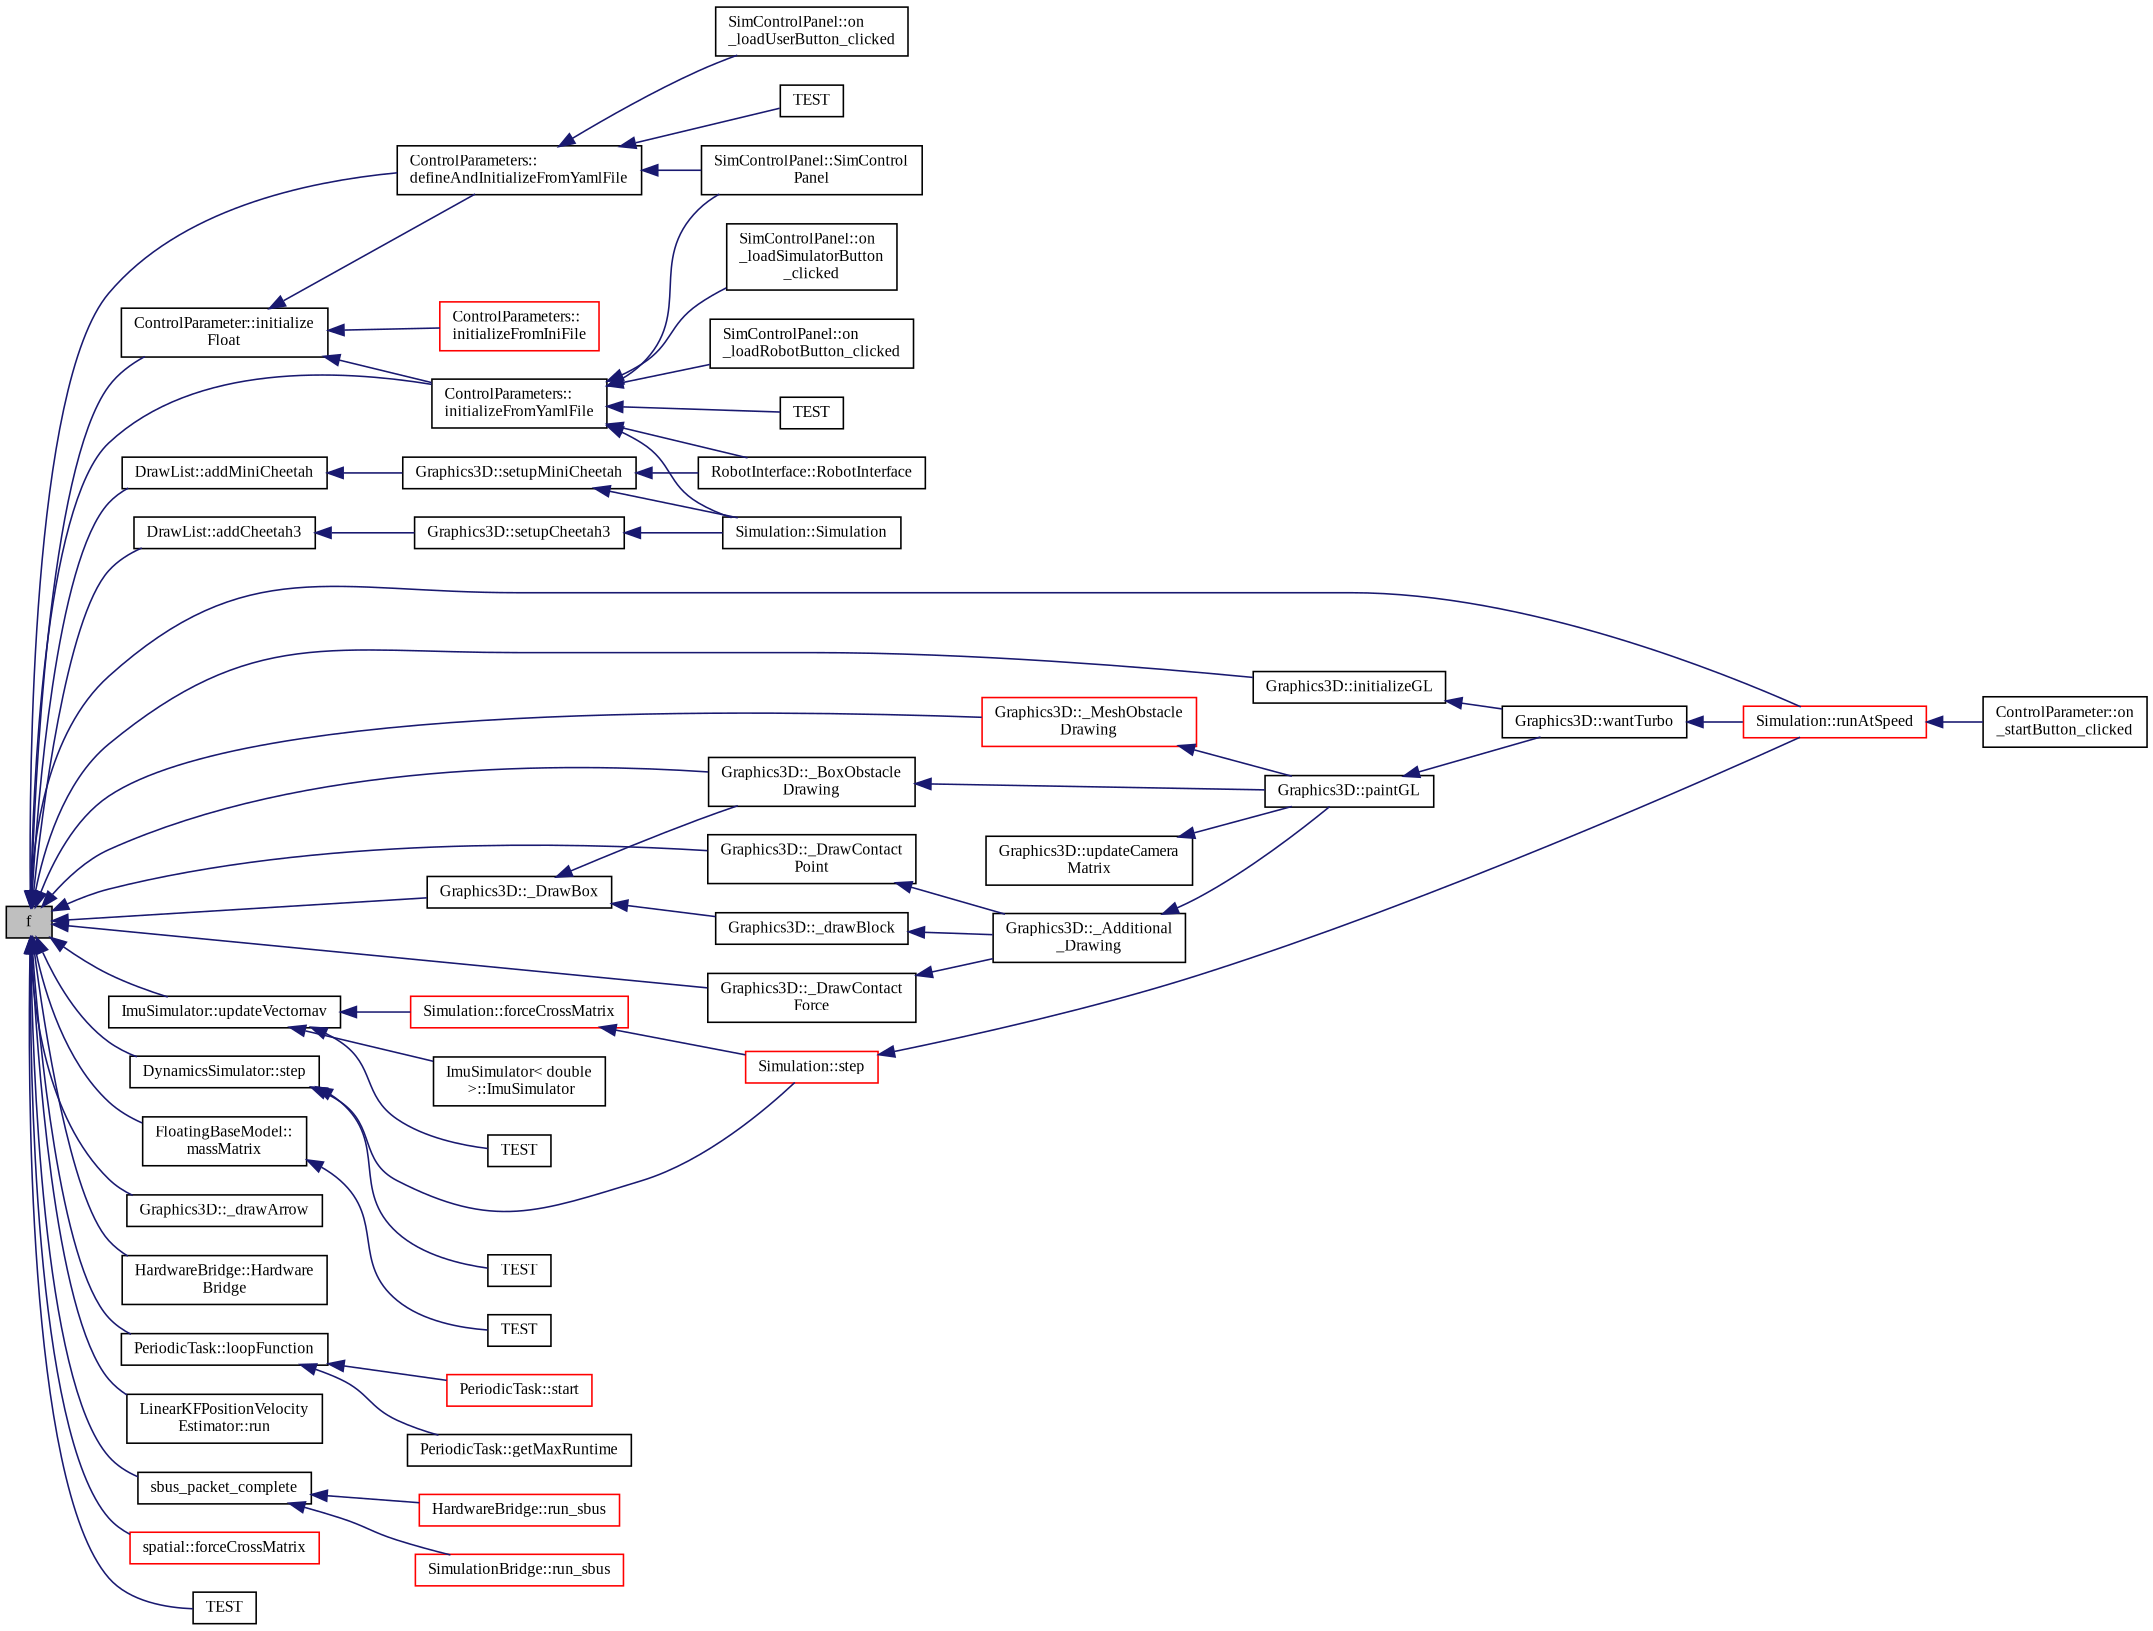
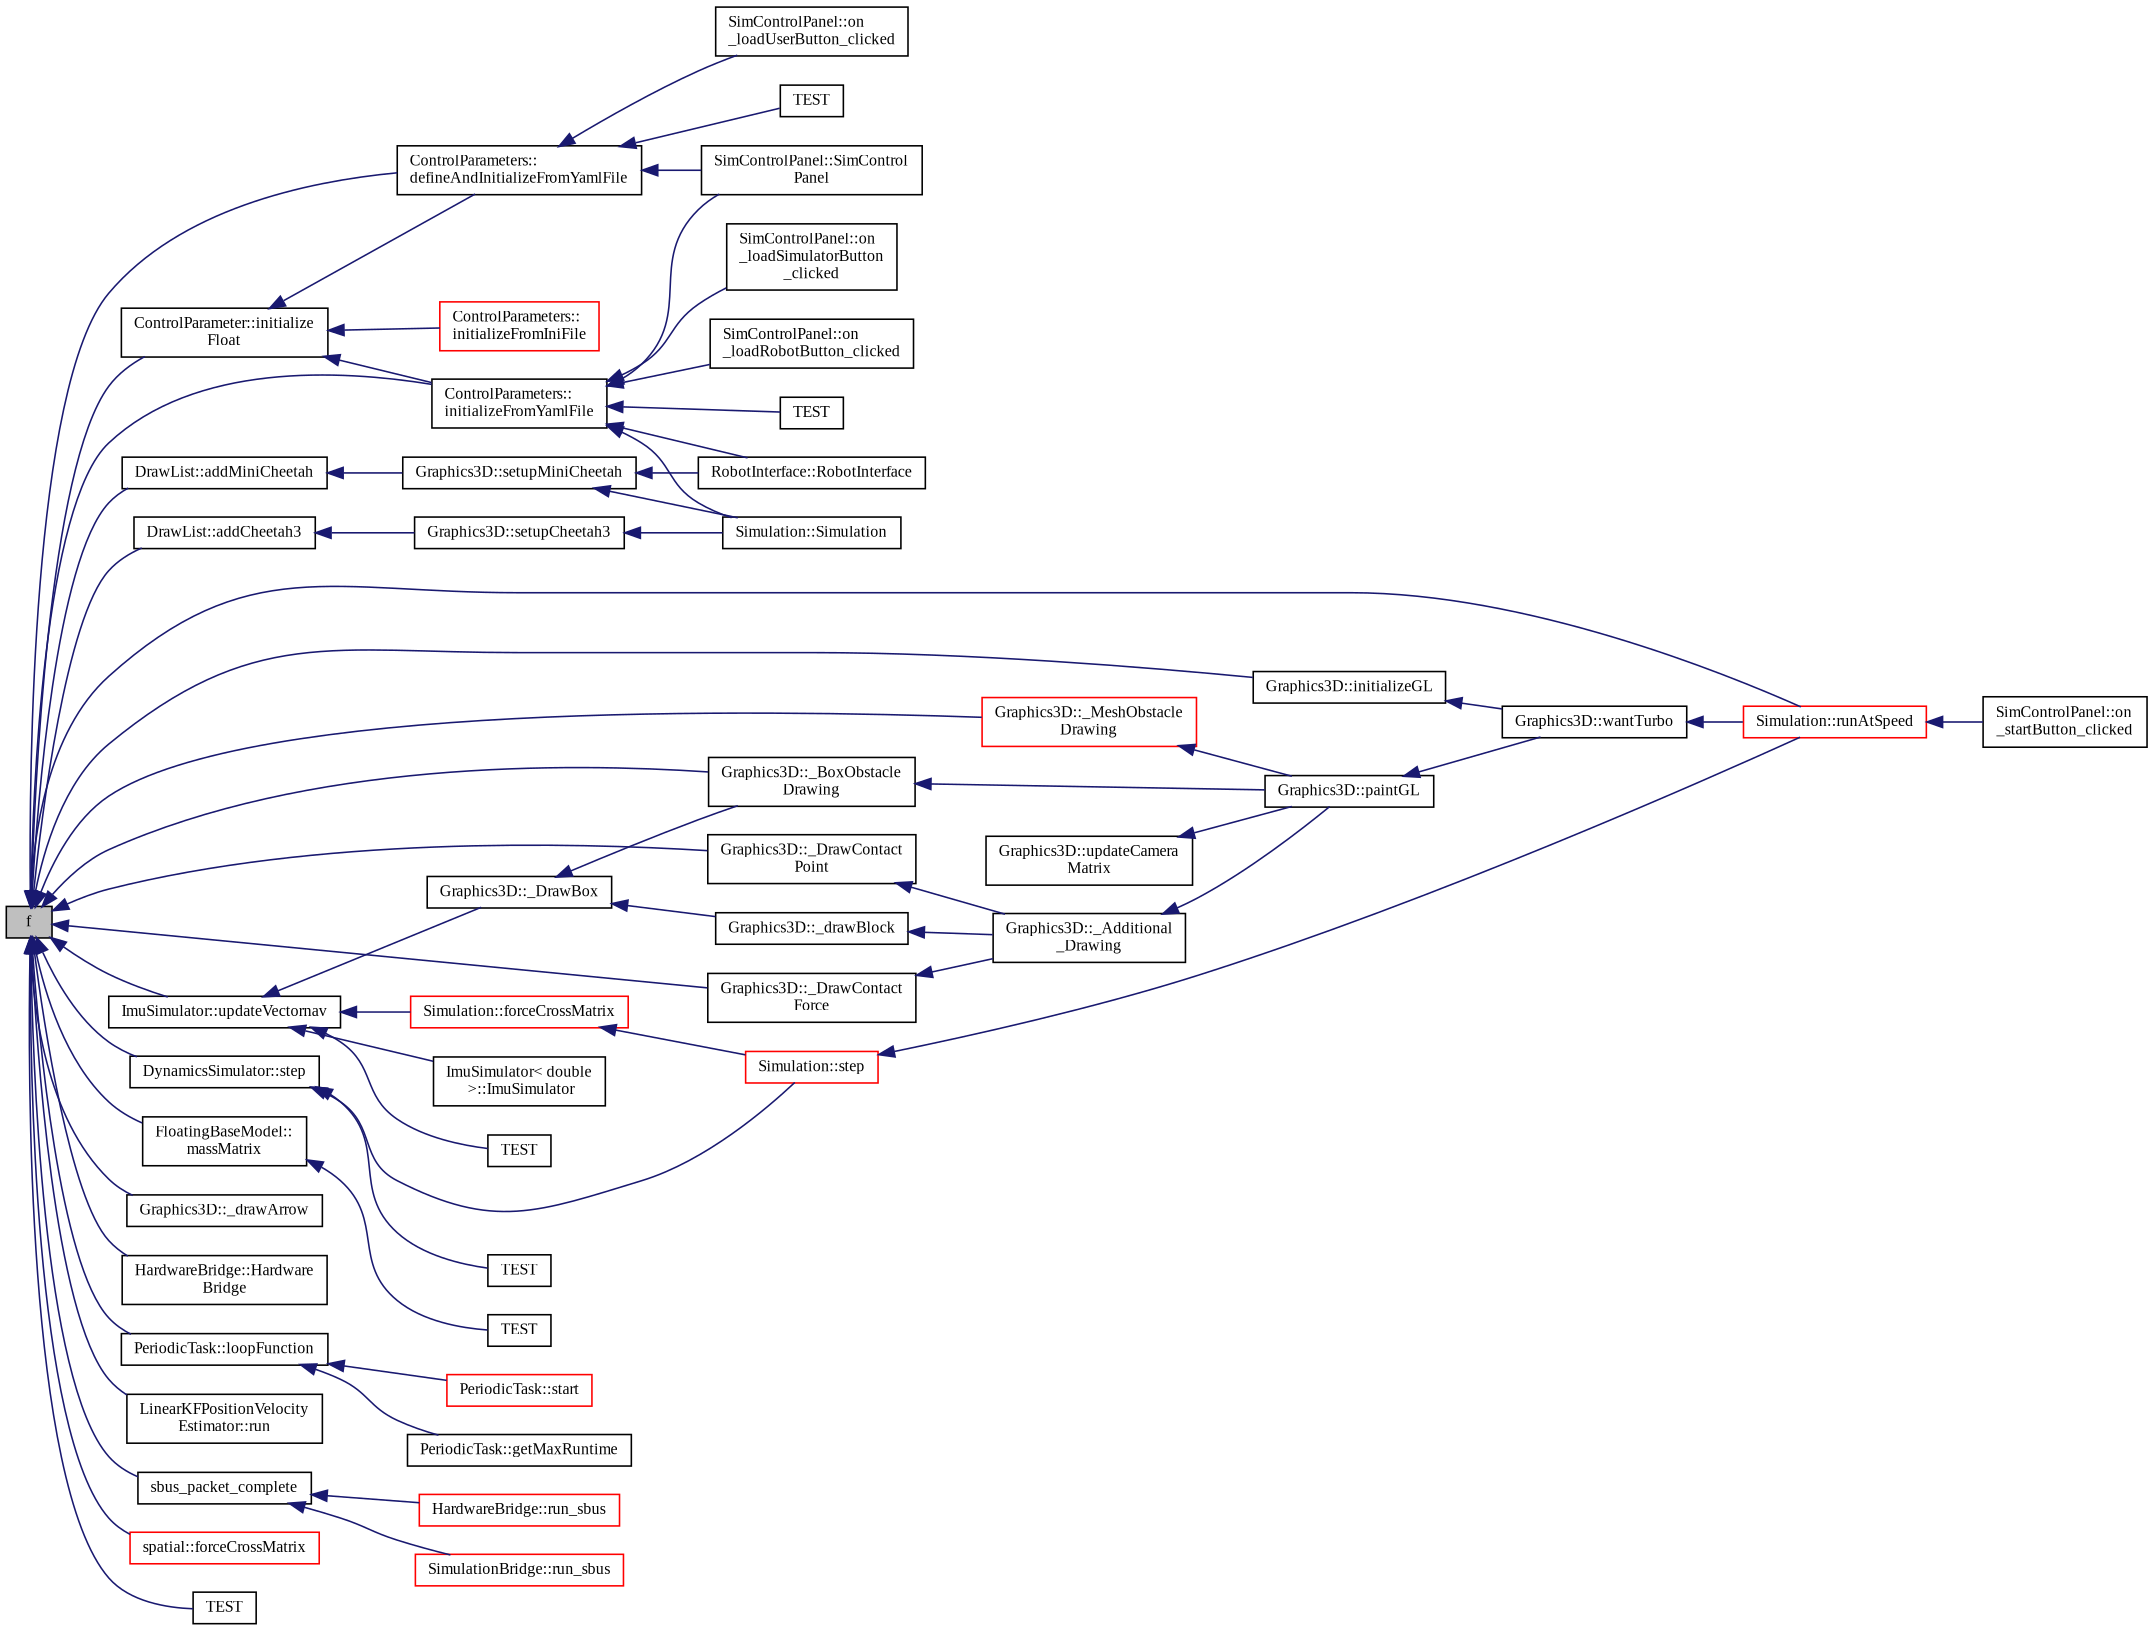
(2065, 722) -> (2065, 722)
(248, 909) -> (385, 947)
